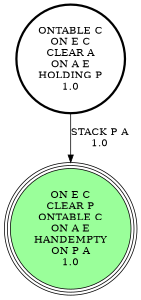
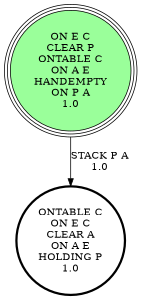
(71, 134) -> (71, 158)
